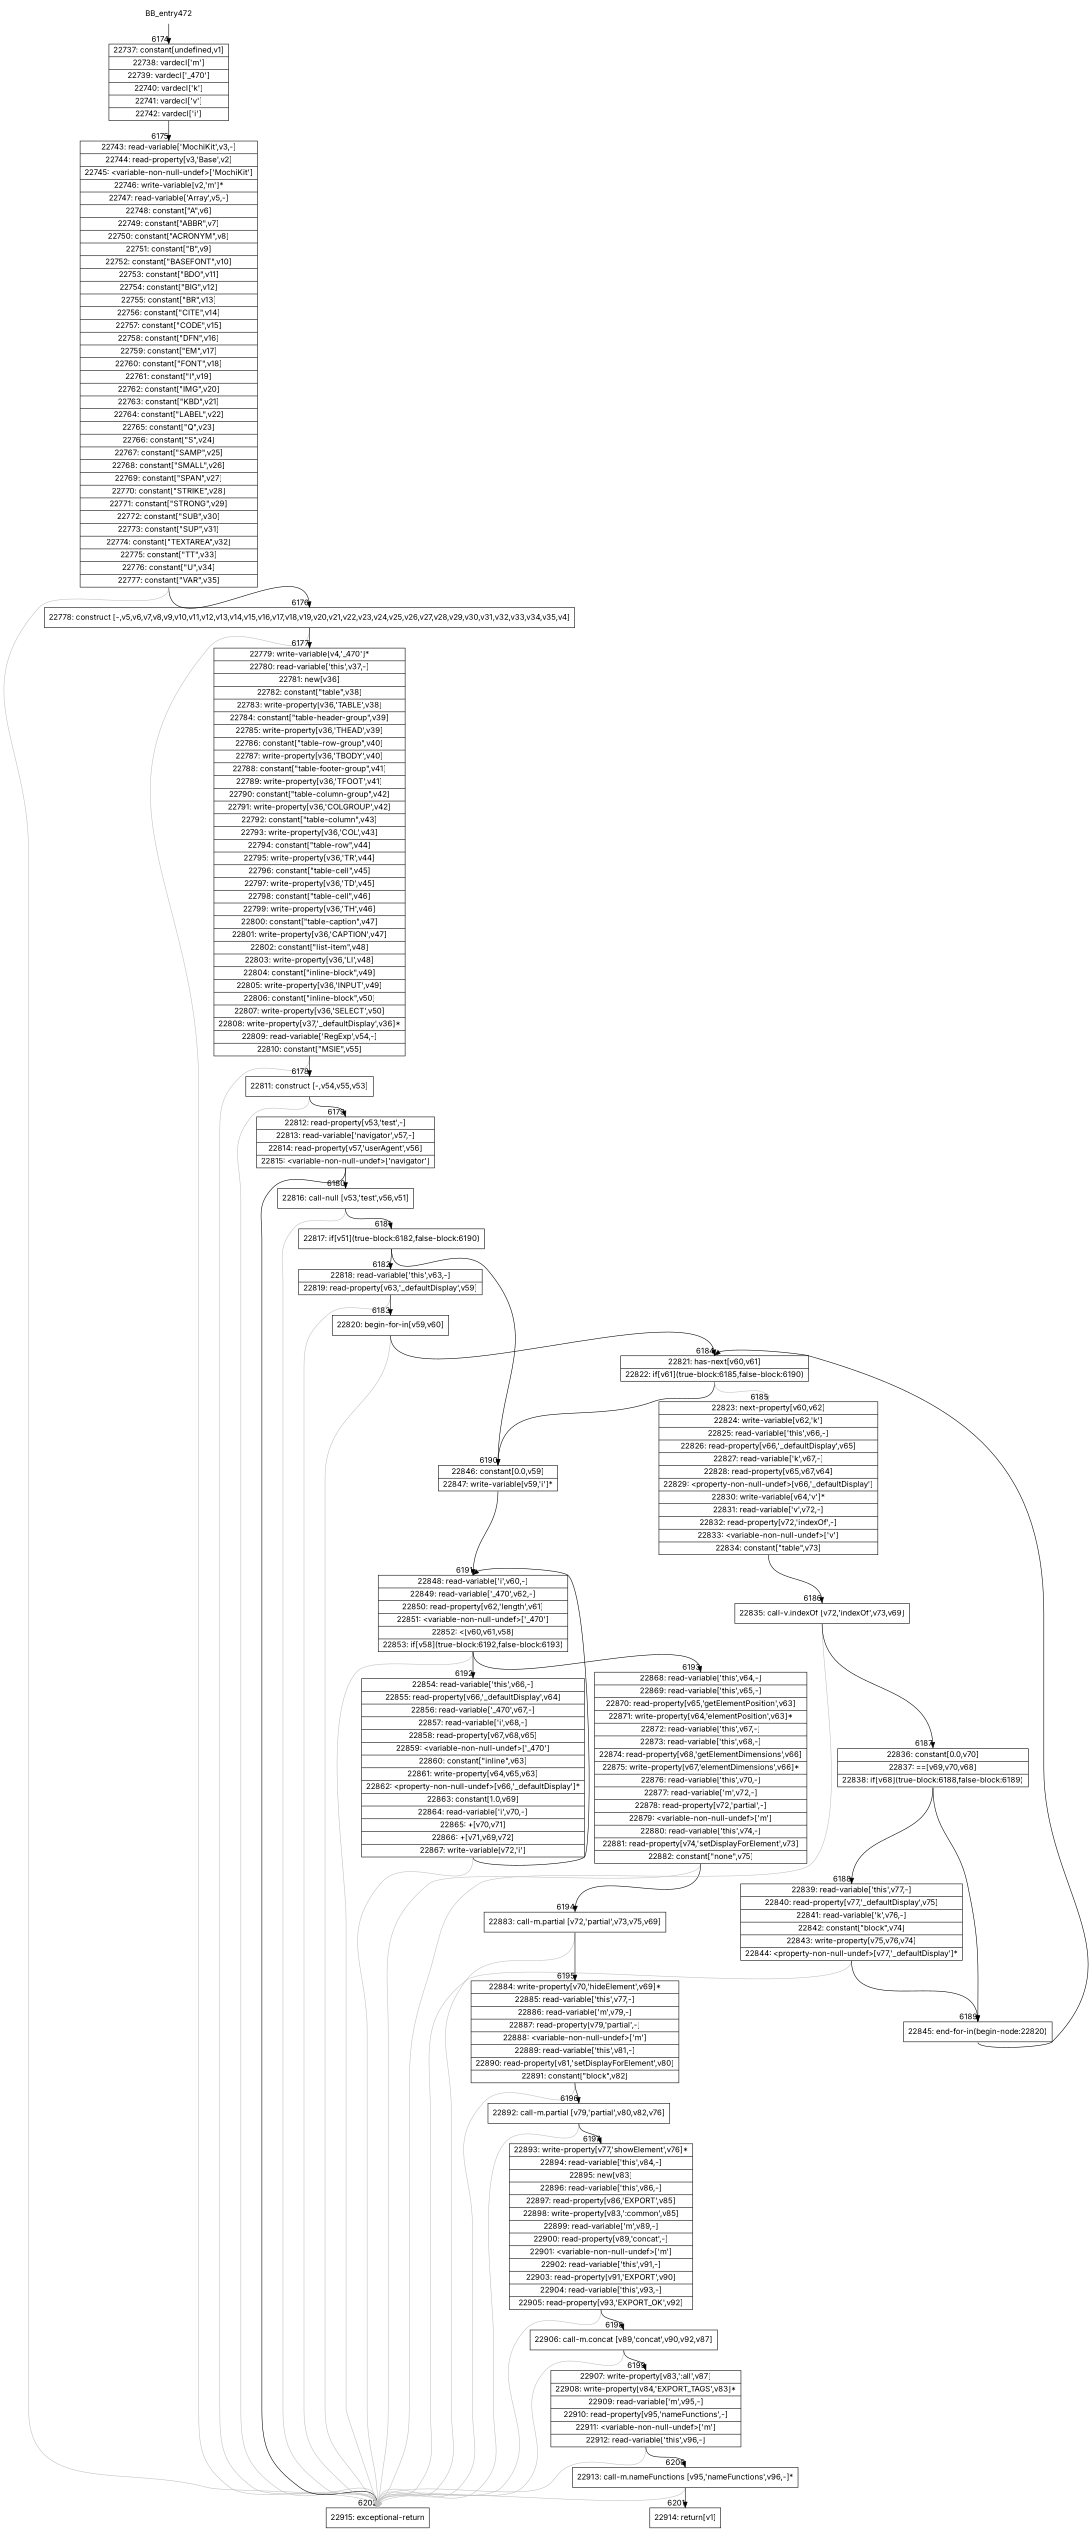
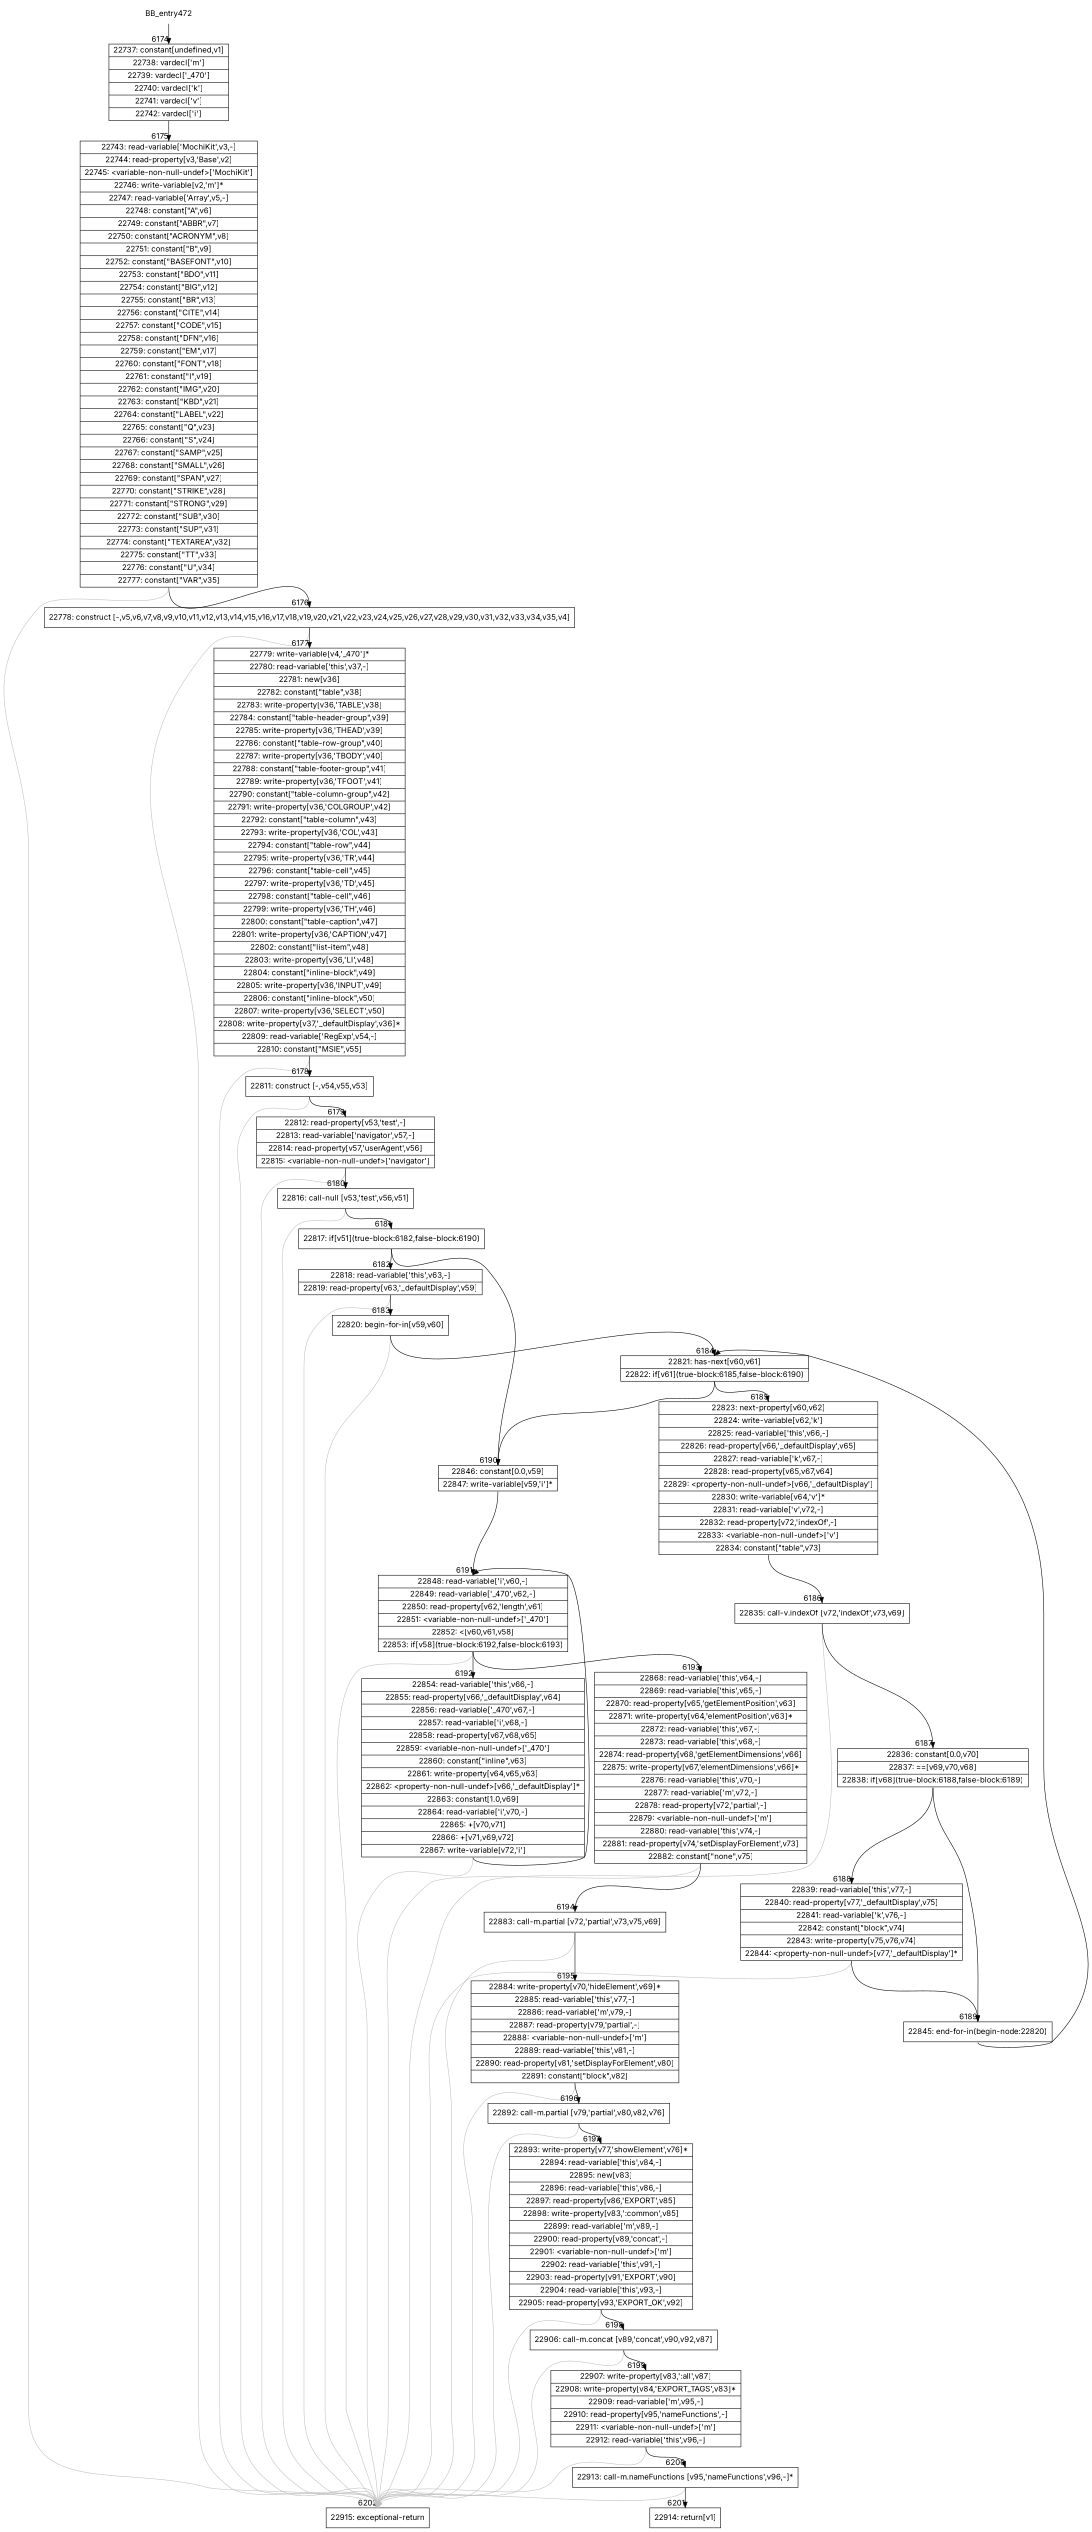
(739, 1392) -> (739, 1392)
(262, 1843) -> (262, 1843)
